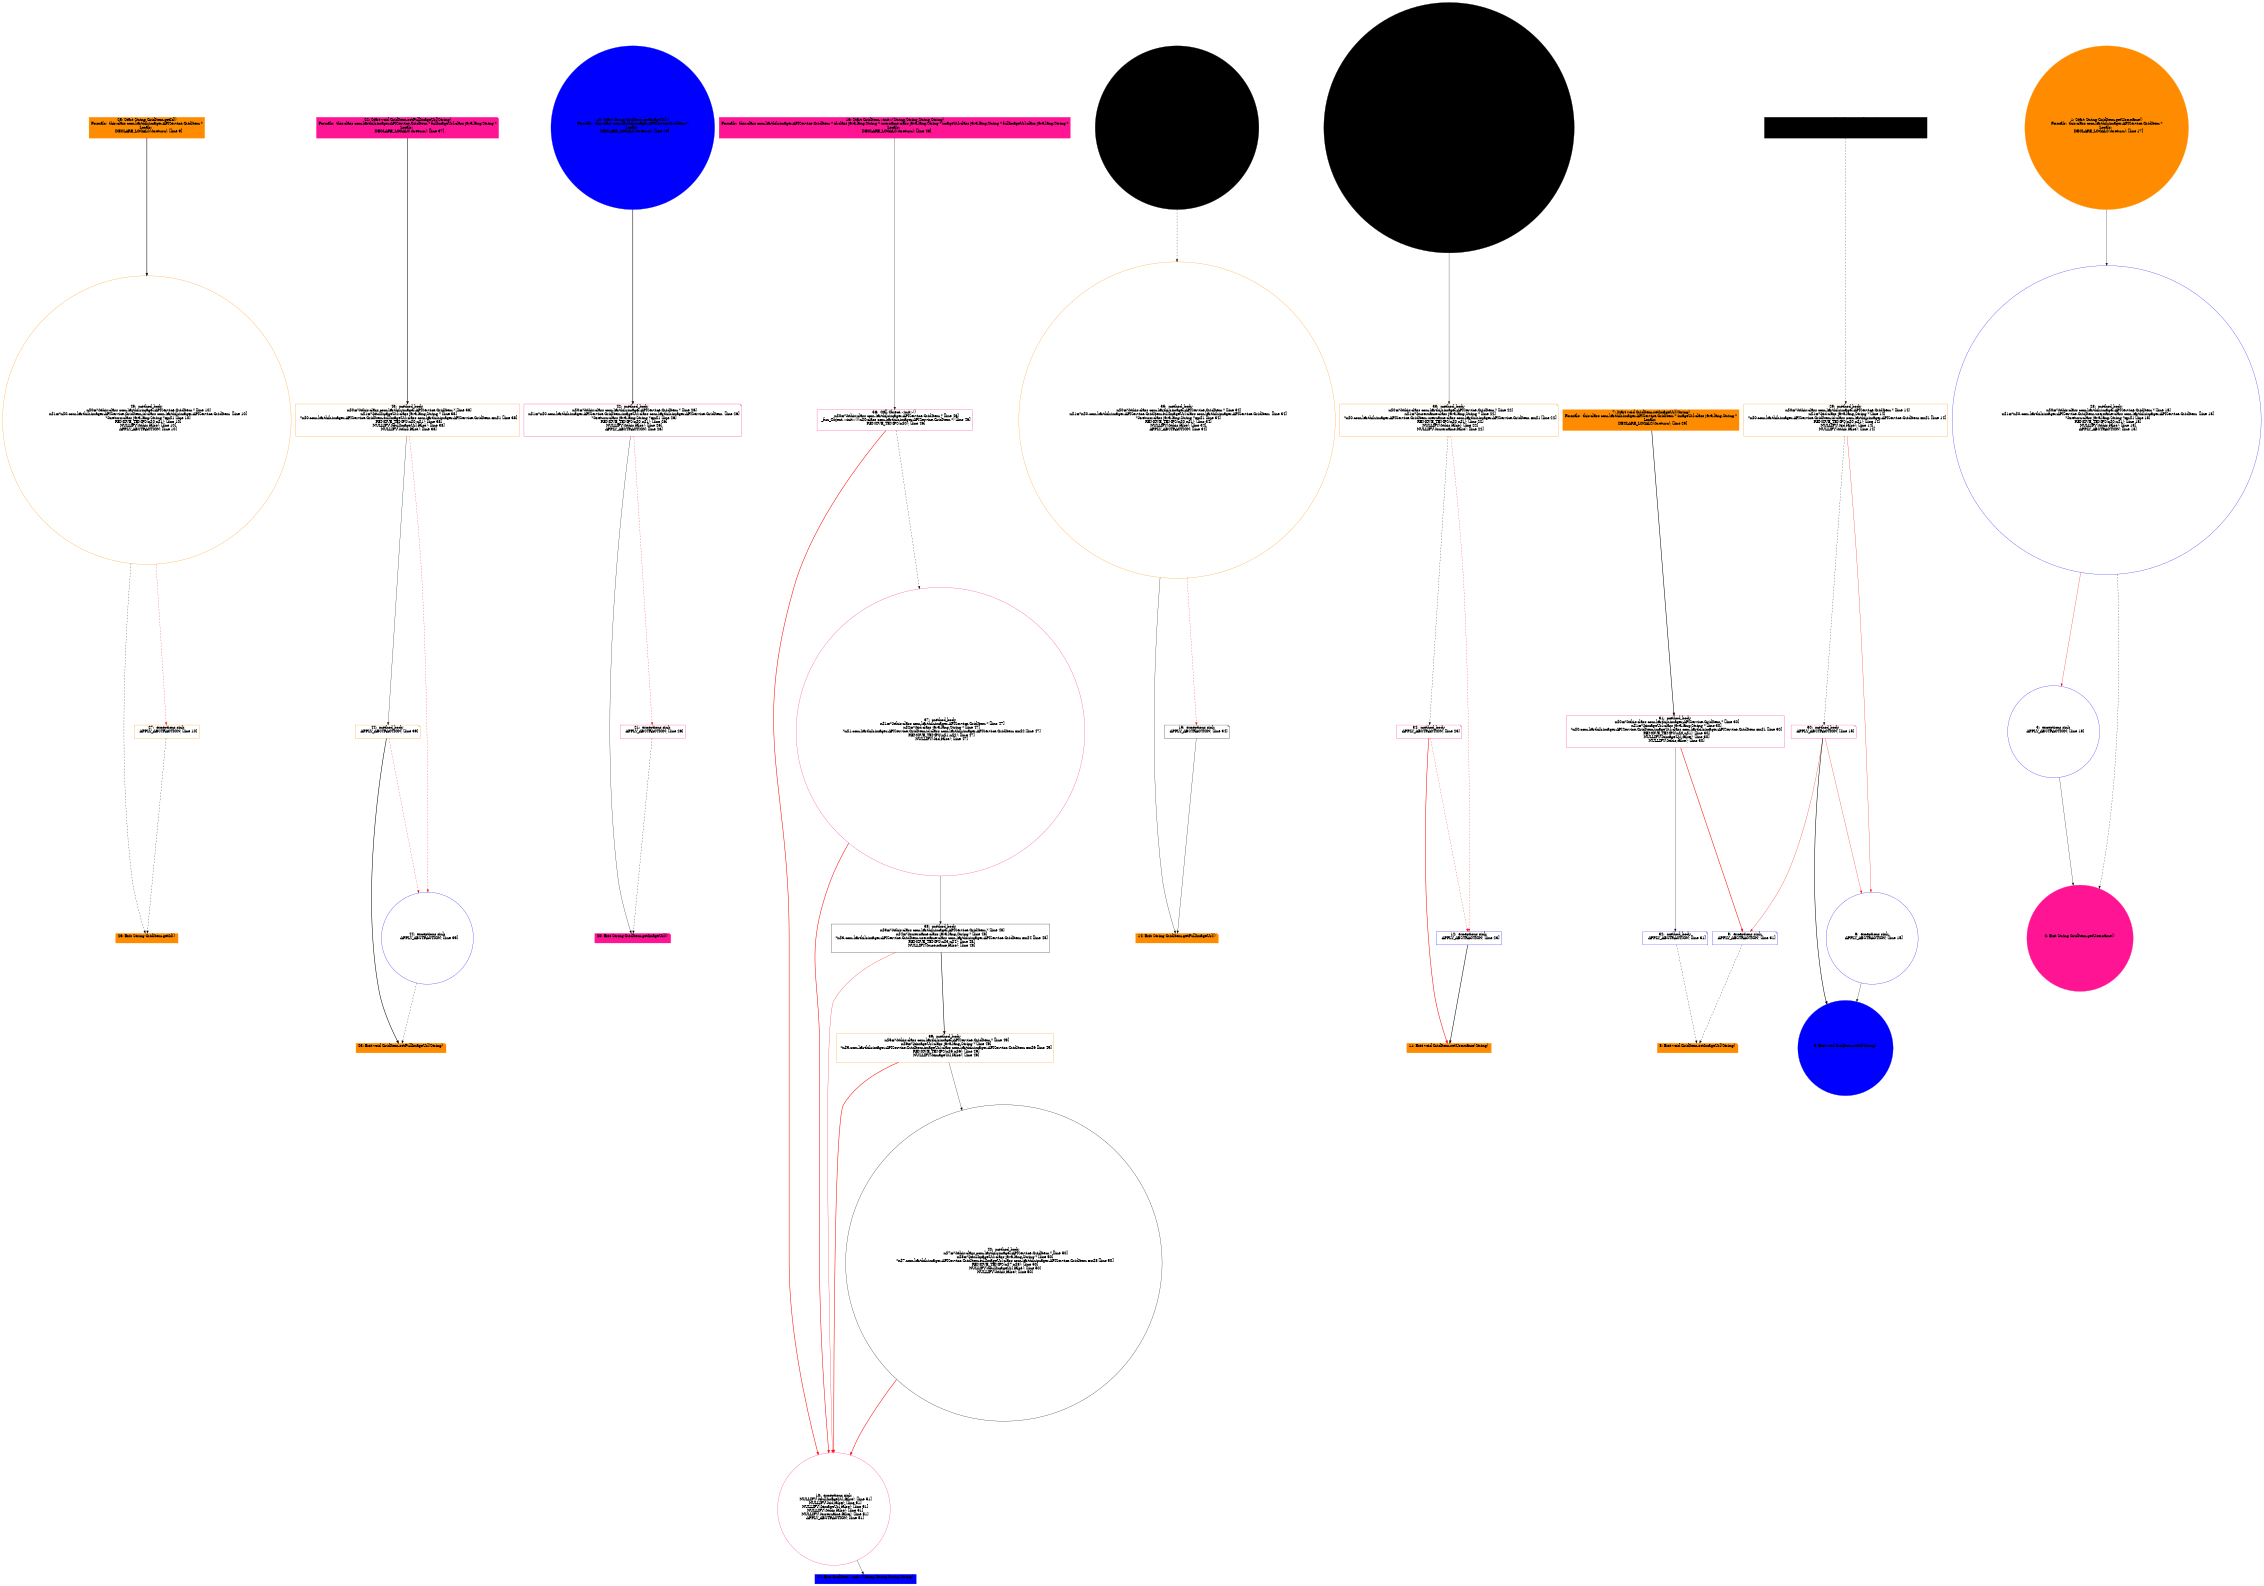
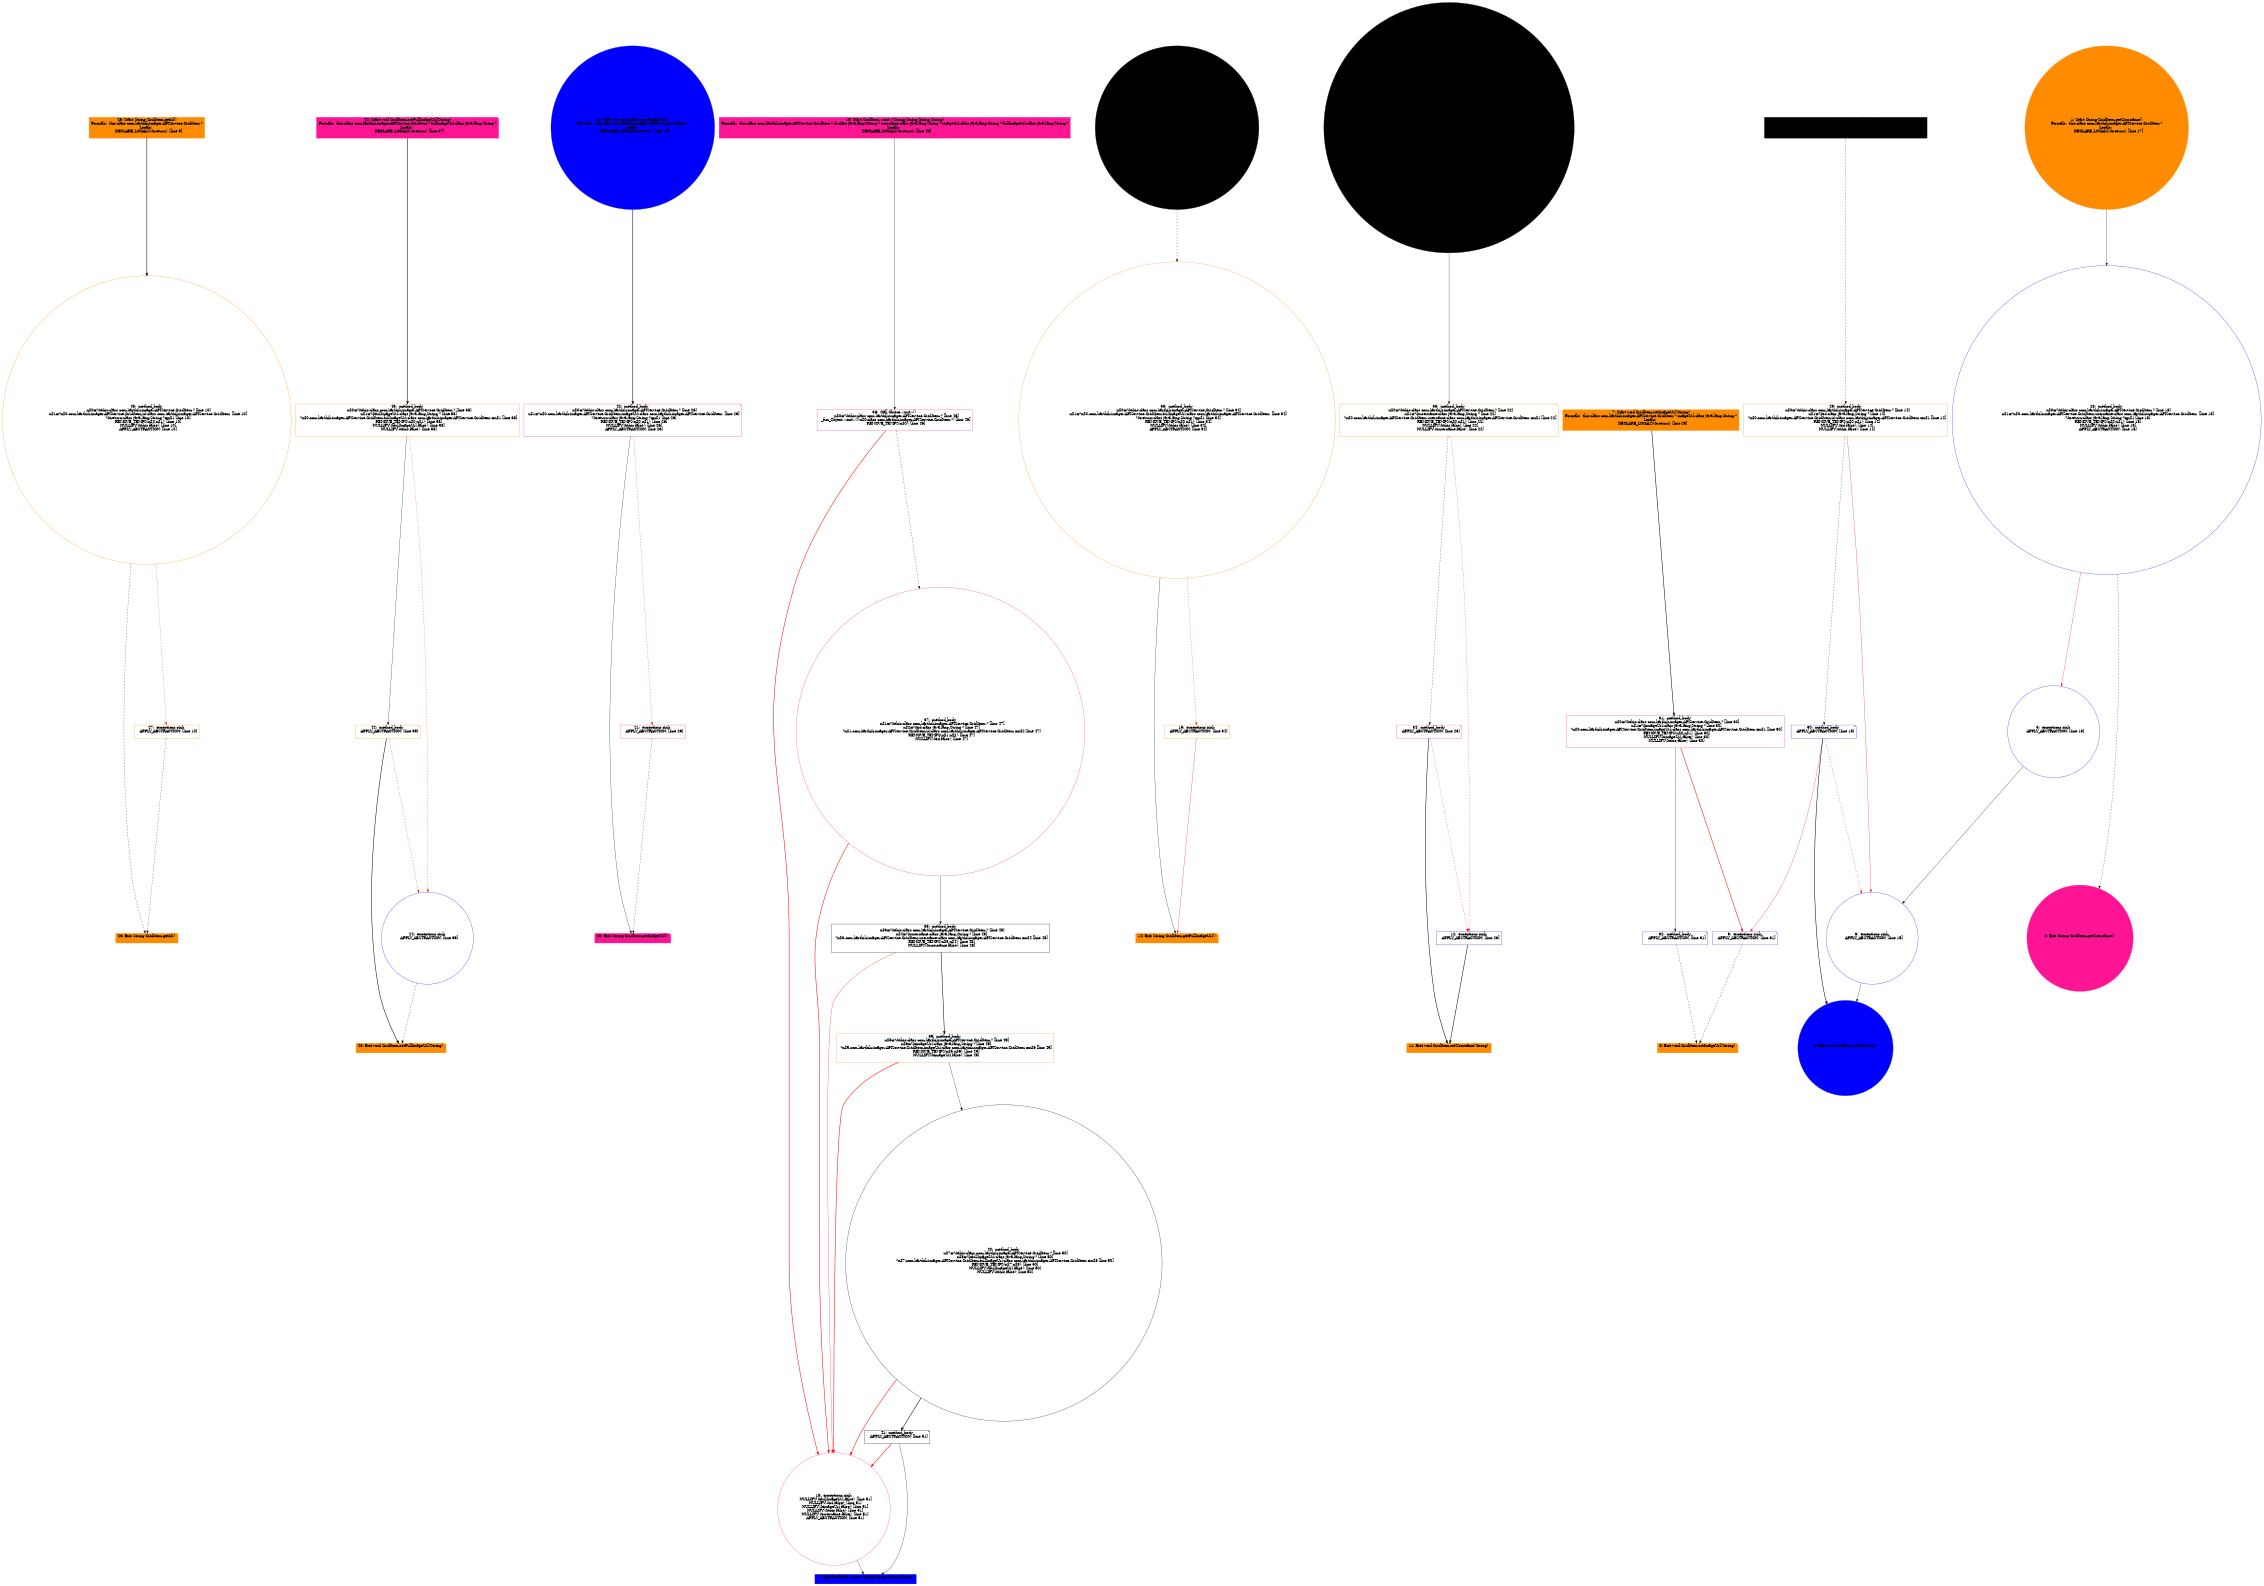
(1197, 732) -> (1197, 732)
(1824, 732) -> (1824, 732)
(1843, 815) -> (1843, 815)
(2066, 830) -> (1964, 834)
(1187, 835) -> (1187, 835)
(1426, 891) -> (1426, 891)
(427, 938) -> (427, 938)
none -> (897, 1437)
